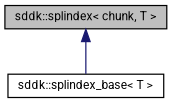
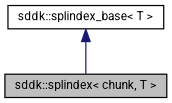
(86, 58) -> (86, 58)
